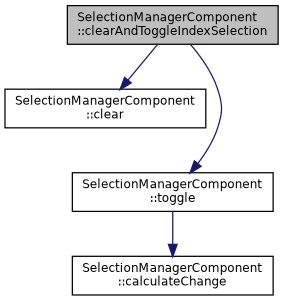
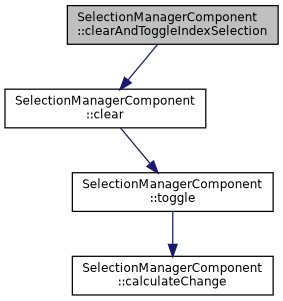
(221, 102) -> (135, 145)
